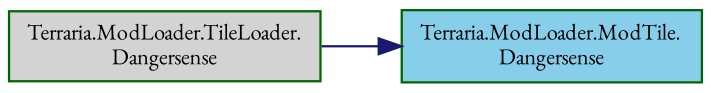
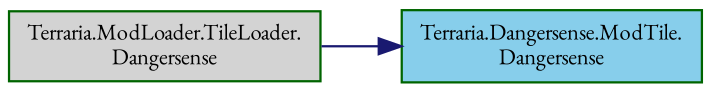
(552, 46) -> (552, 46)
